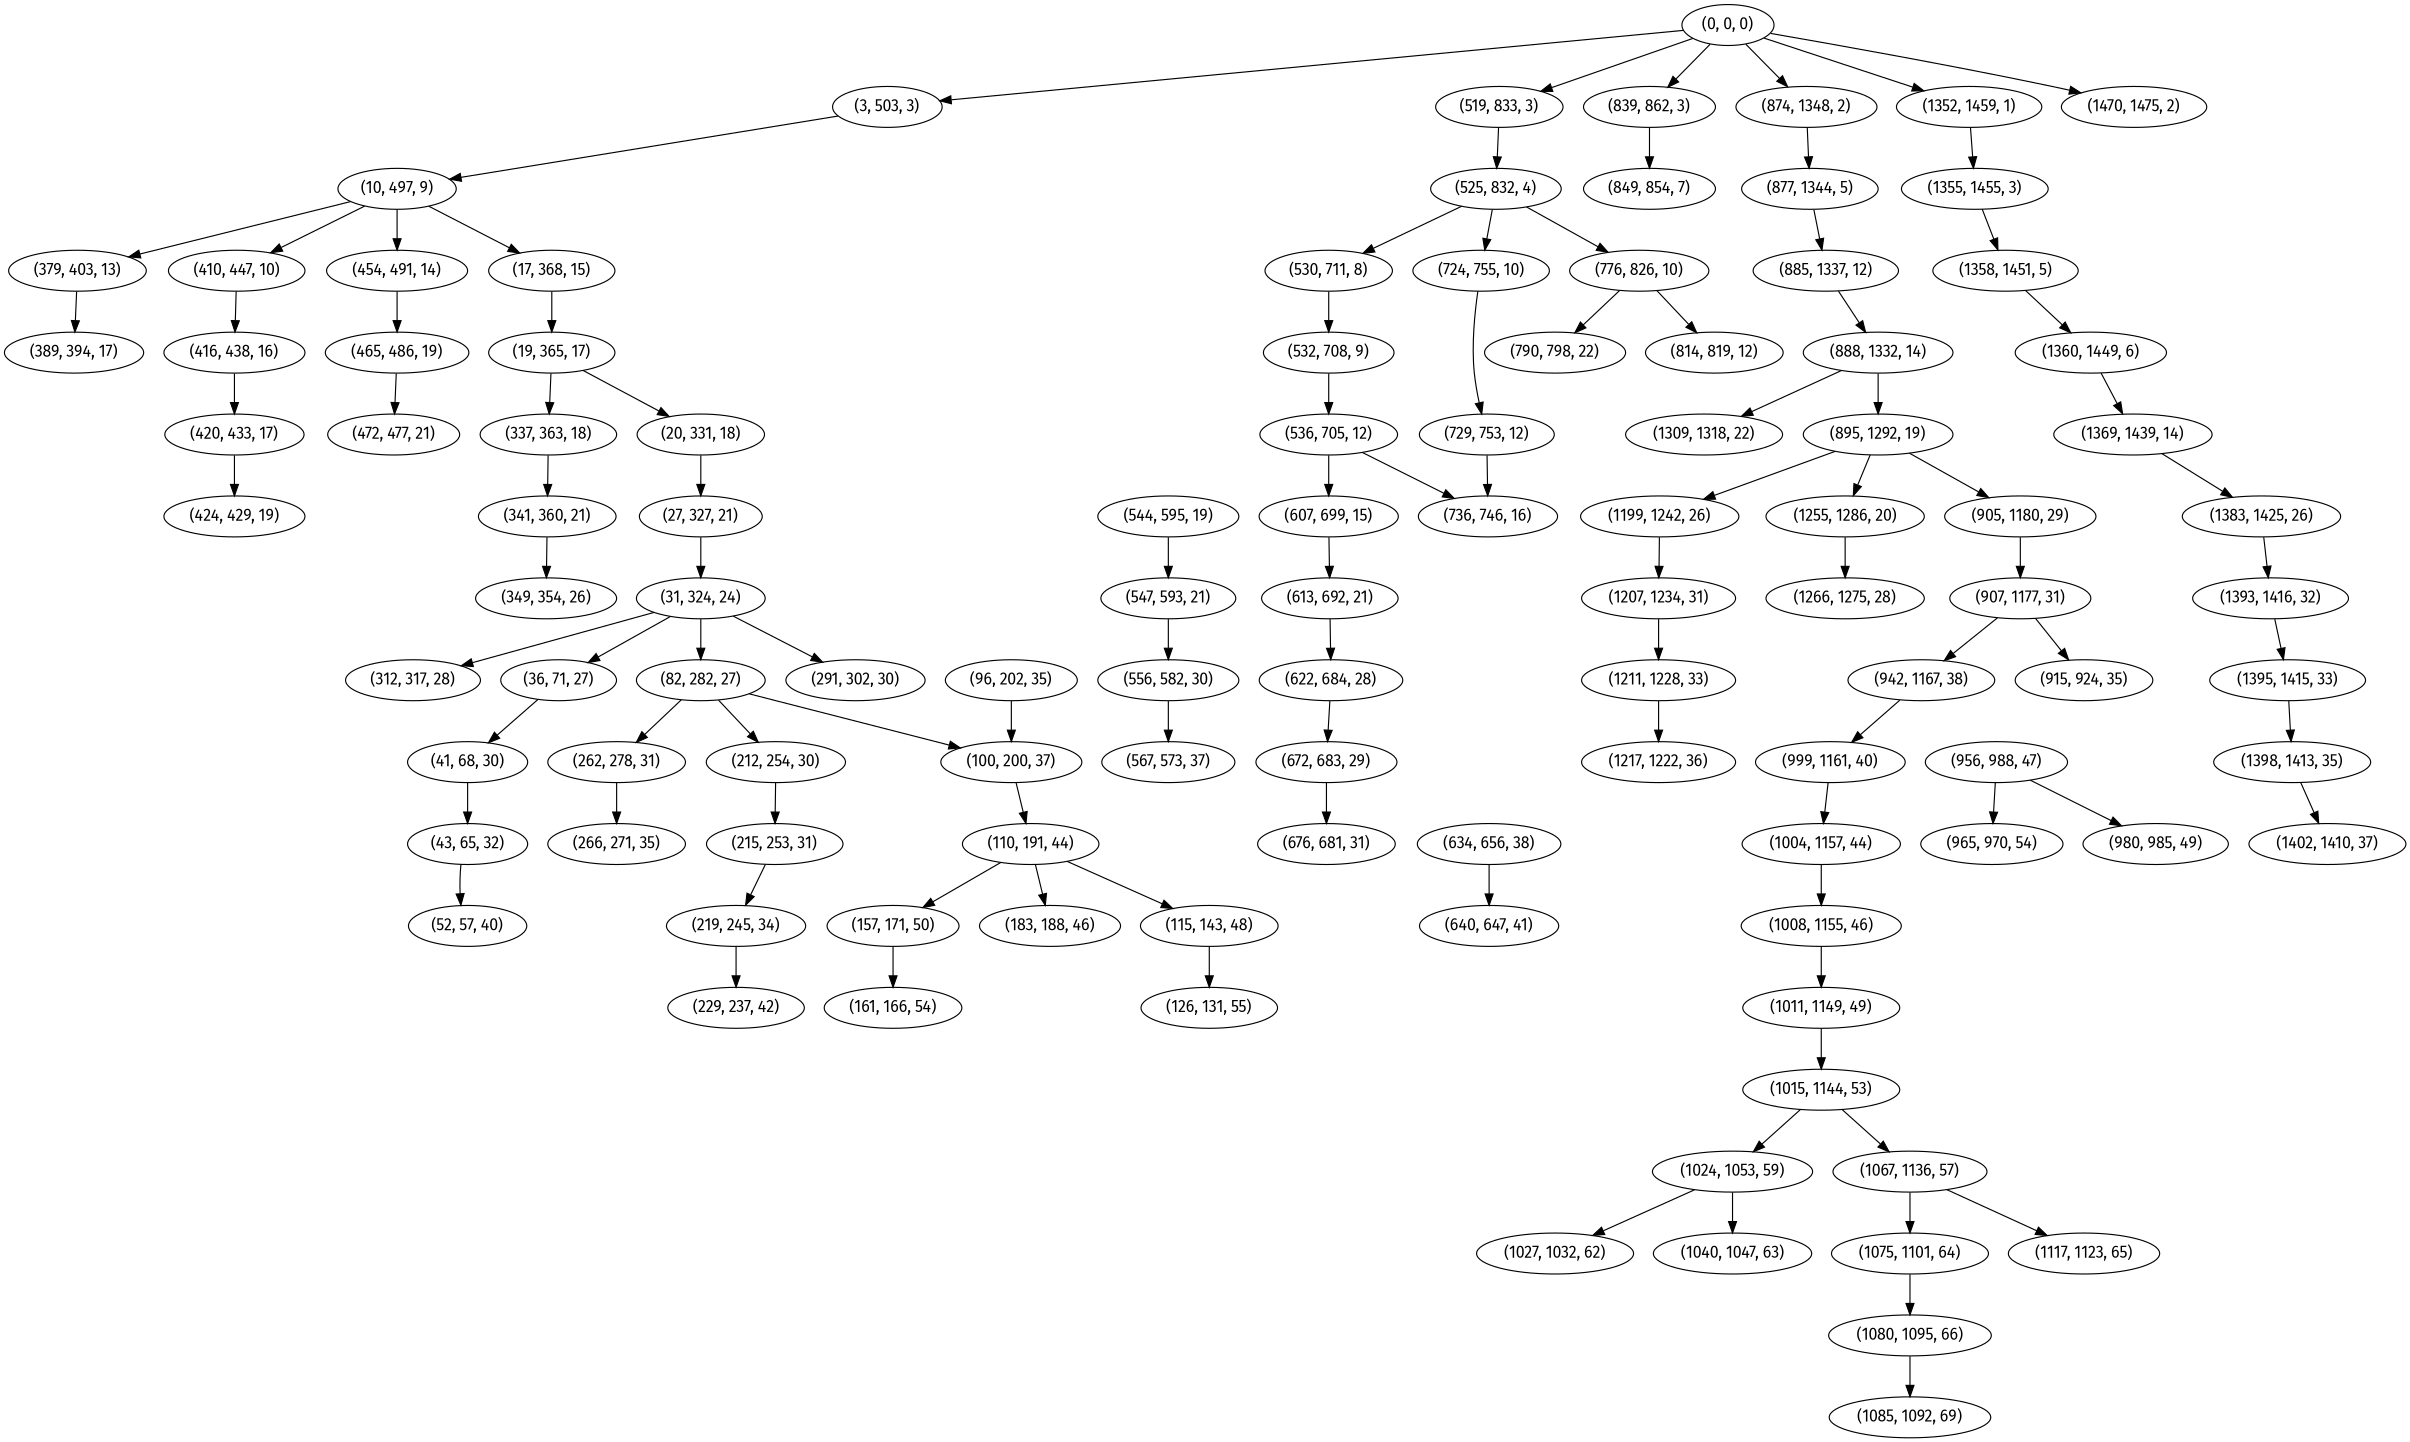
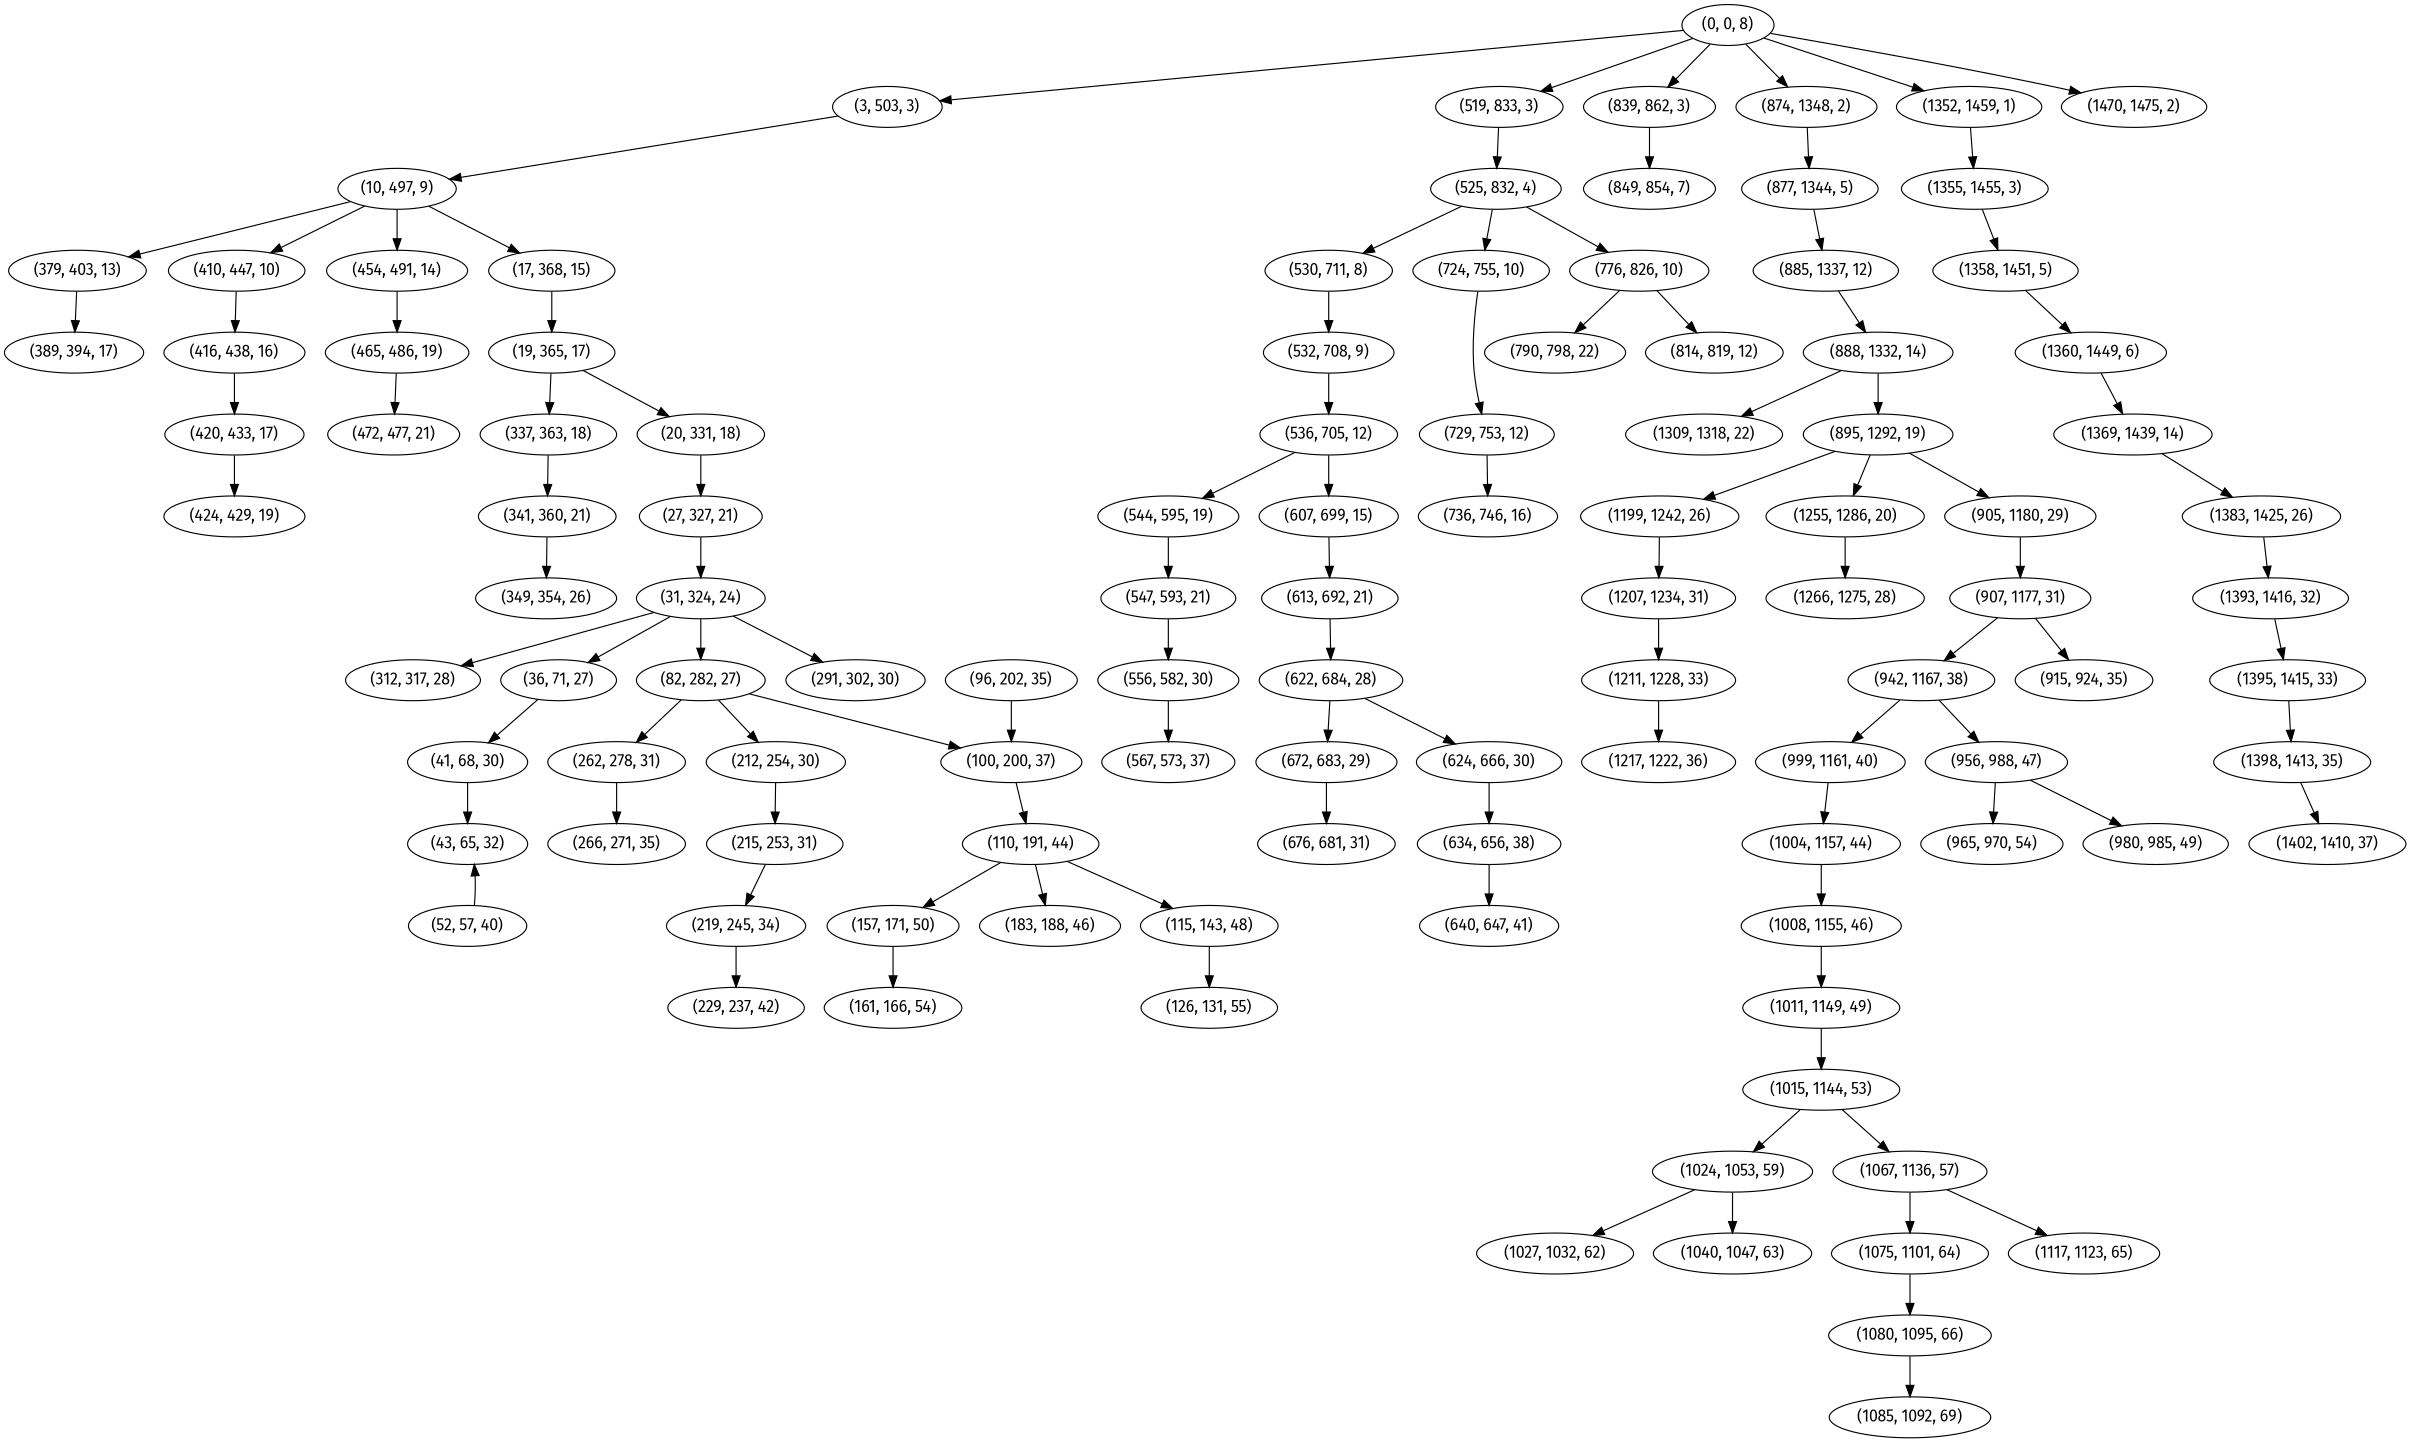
(1728, 25) -> (1728, 25)
(1403, 473) -> (1254, 473)
none -> (1955, 717)
none -> (1489, 762)
(460, 879) -> (475, 891)
